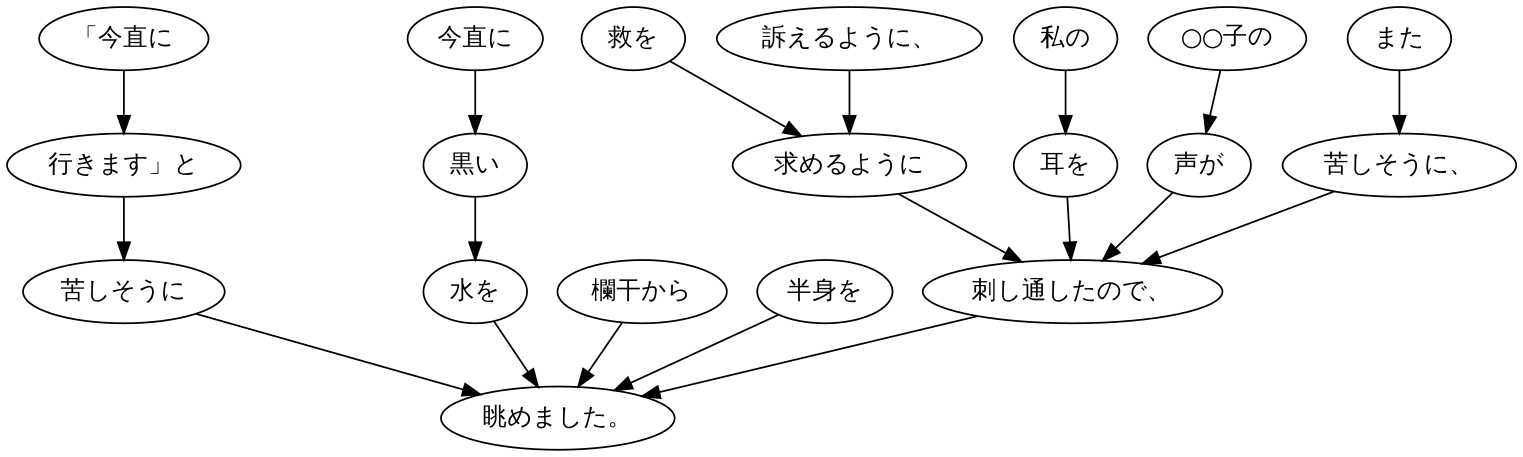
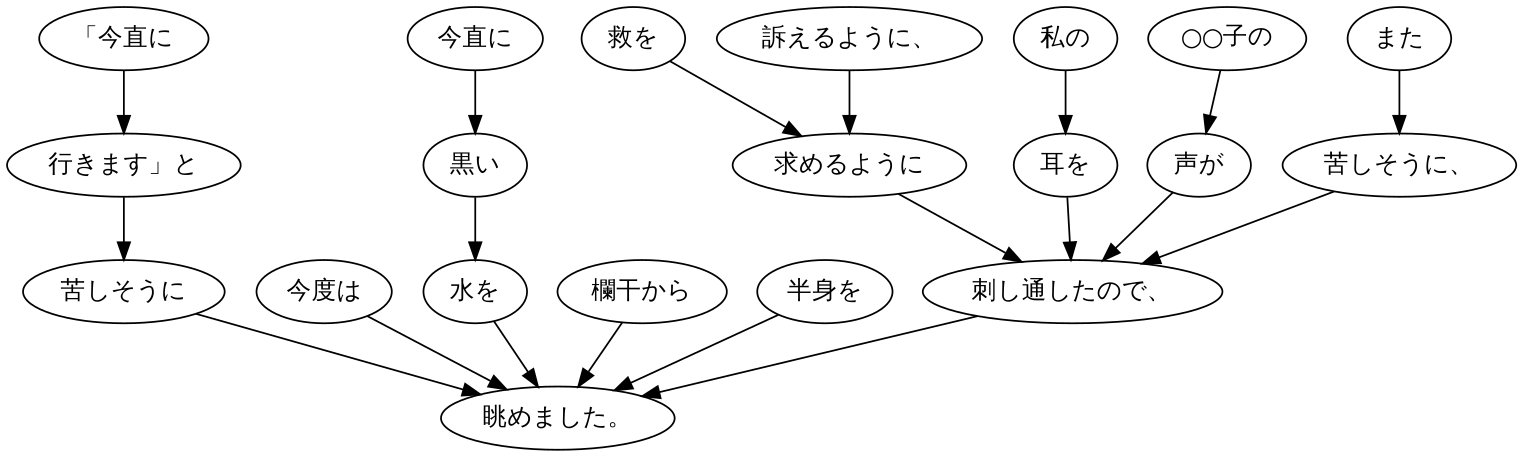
none -> (324, 292)
